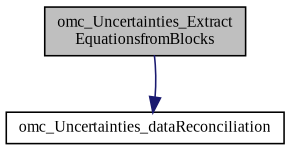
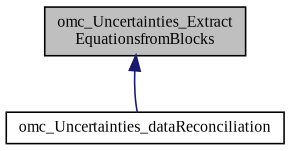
(156, 76) -> (135, 92)
